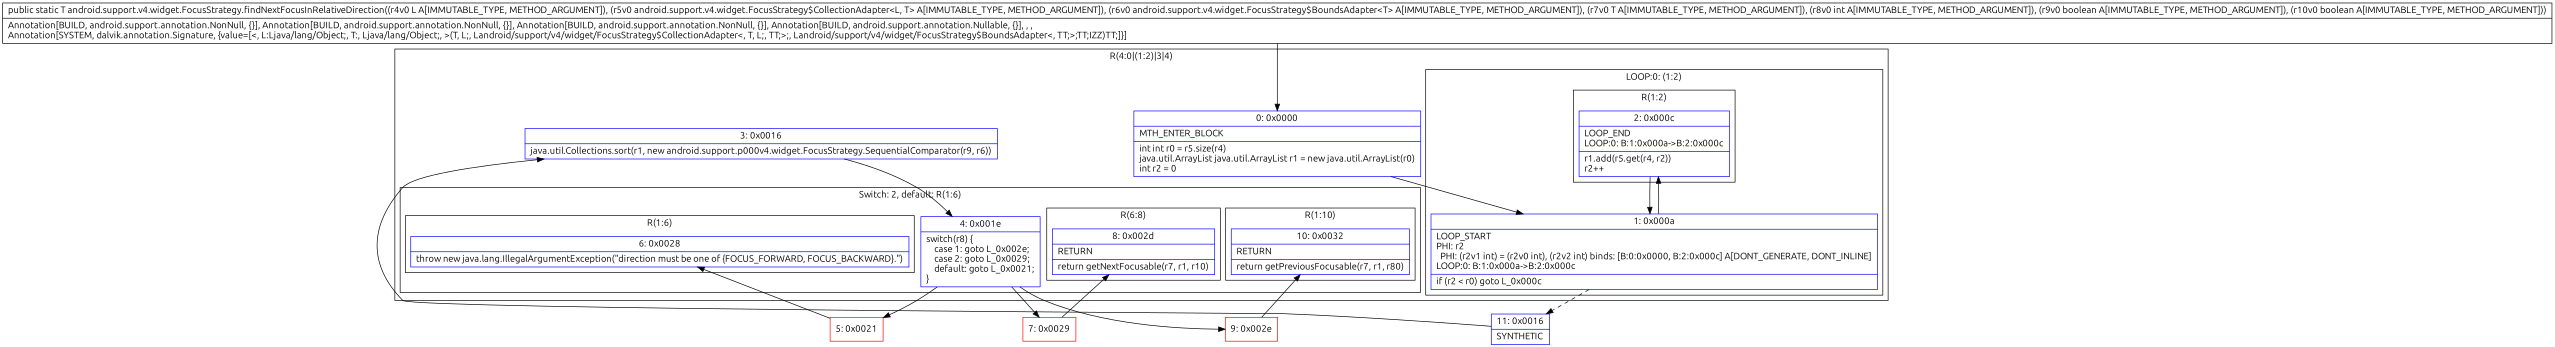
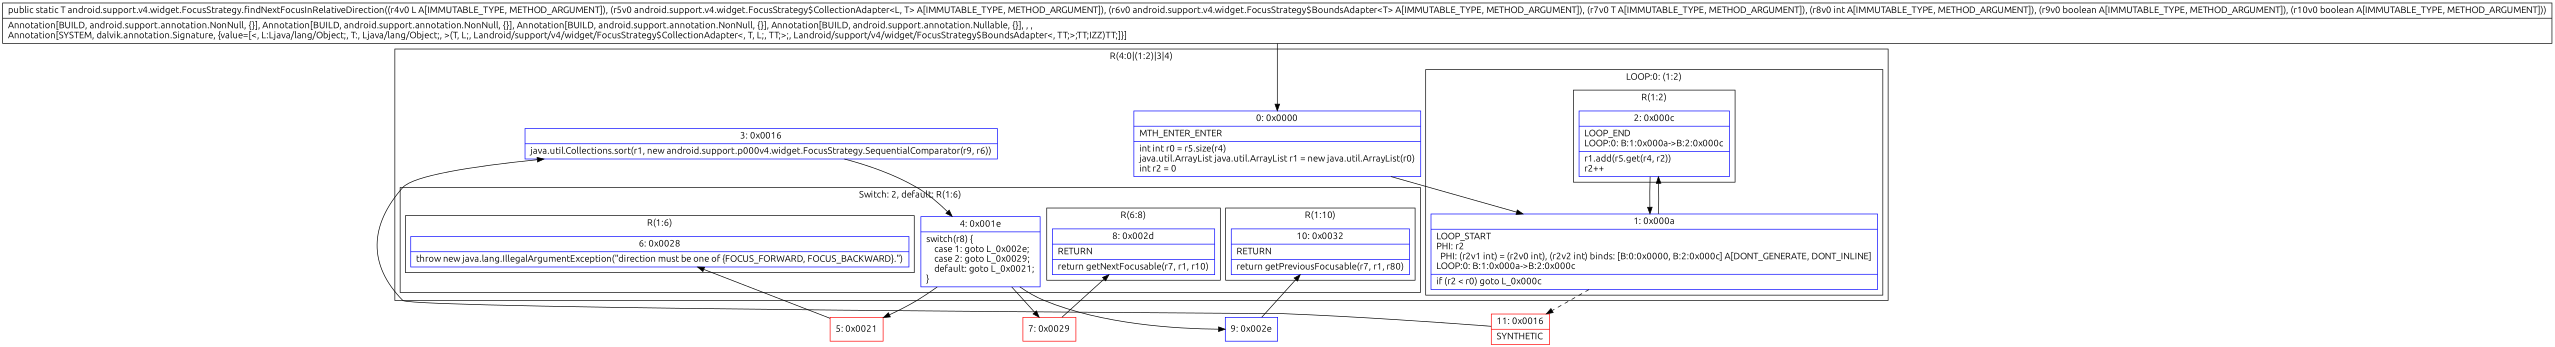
(1181, 133) -> (1181, 133)
(1251, 329) -> (1251, 329)
(1520, 329) -> (1520, 329)
